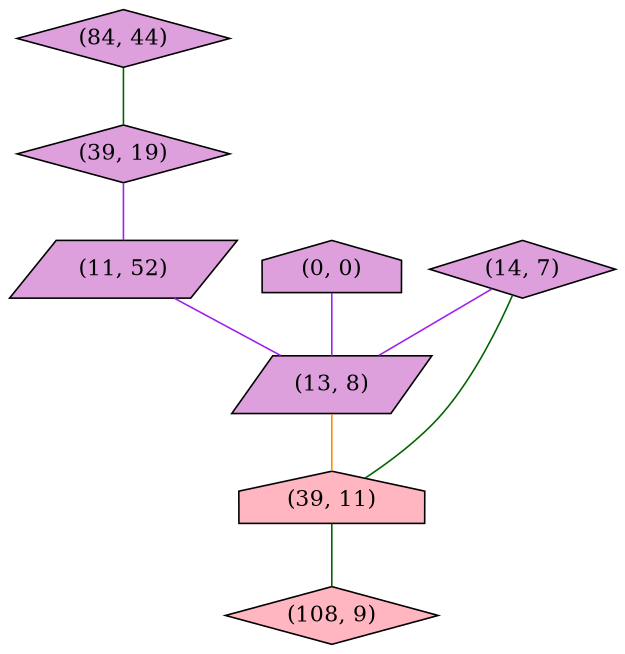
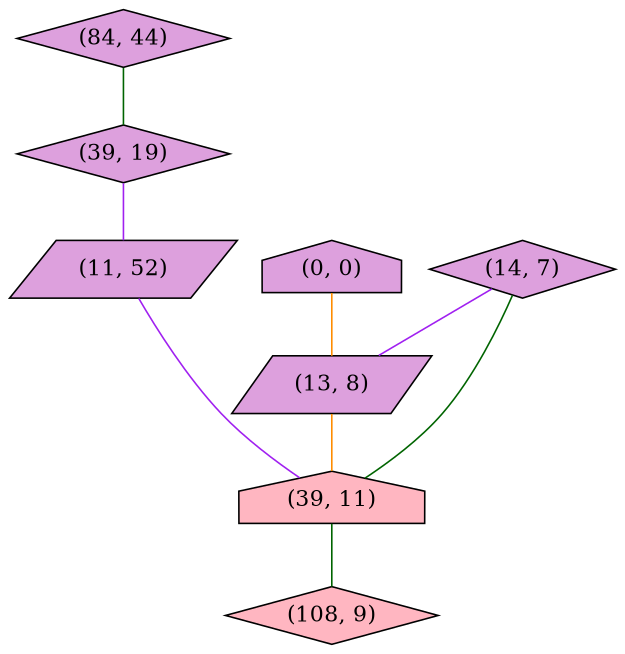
(332, 324) -> (332, 324)
(228, 327) -> (208, 399)
